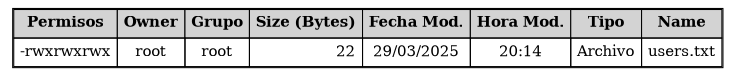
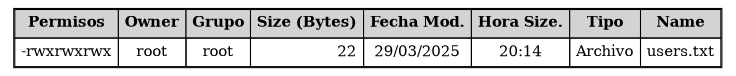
(521, 22) -> (521, 22)
